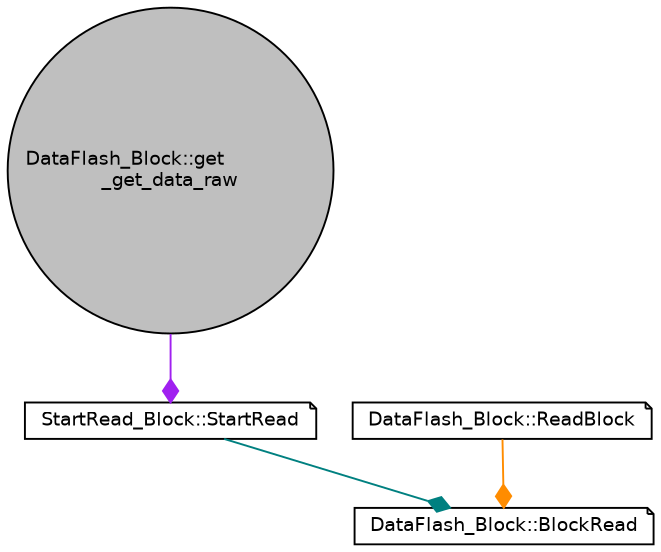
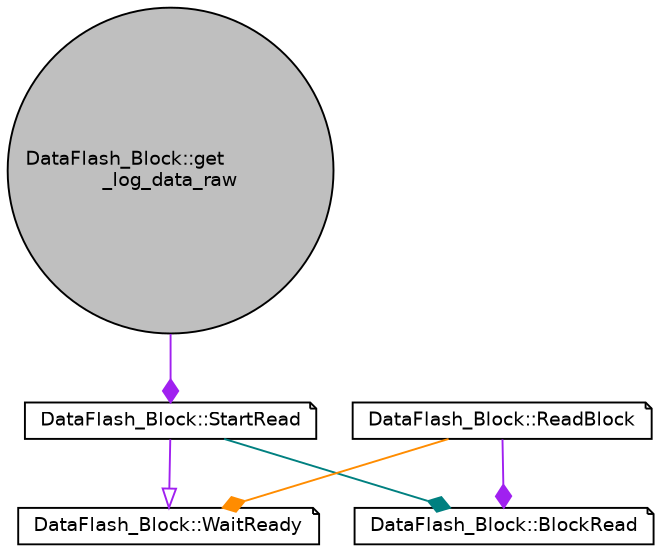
(171, 171) -> (171, 171)
(171, 421) -> (171, 421)
(503, 462) -> (503, 462)
none -> (169, 526)
